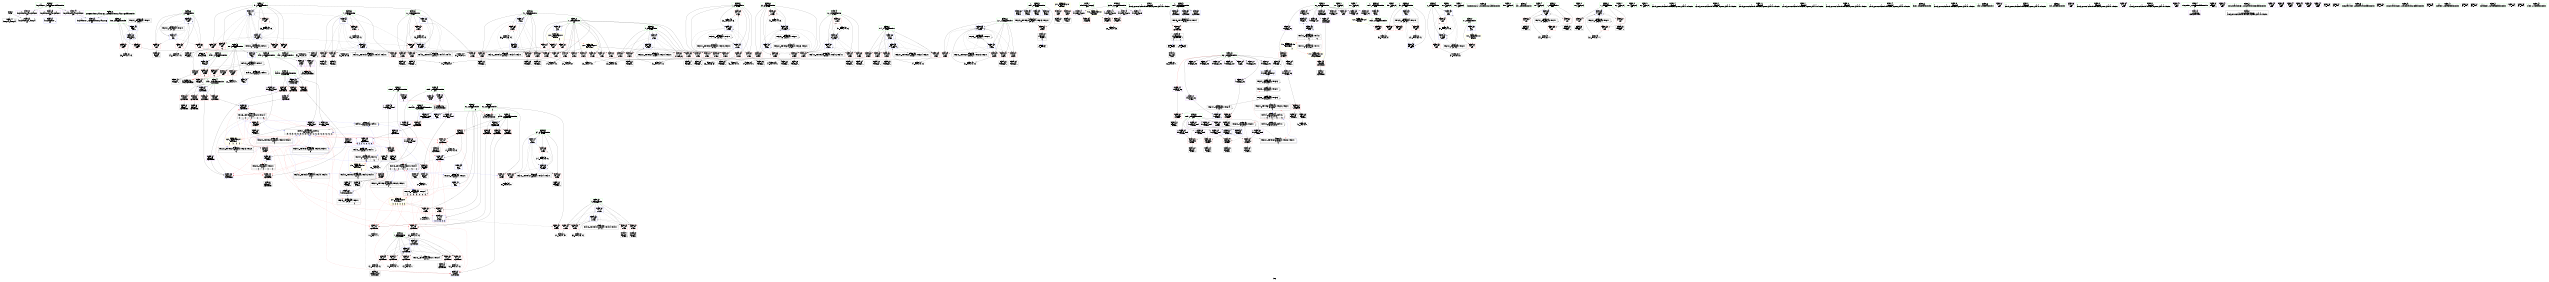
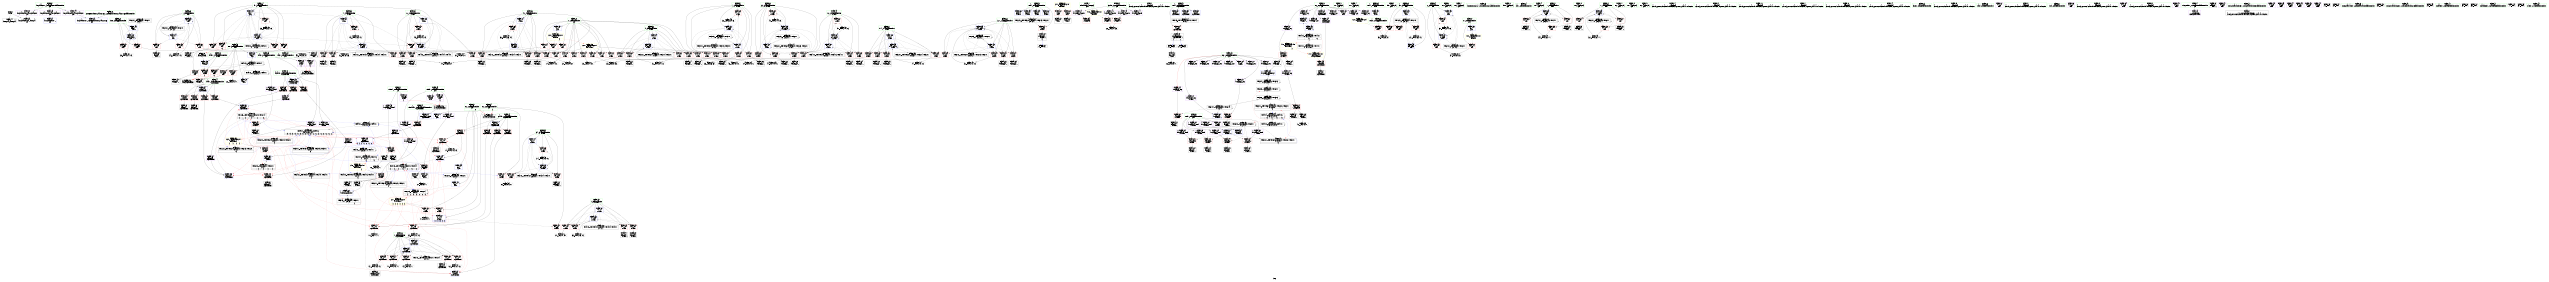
(679, 56) -> (679, 56)
